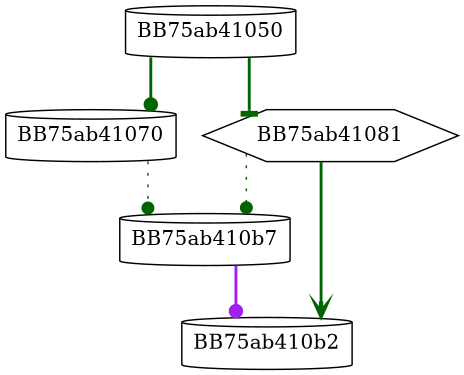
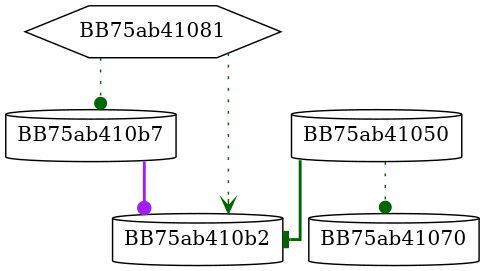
(151, 78) -> (385, 182)
(249, 84) -> (300, 205)
(148, 182) -> none
(321, 232) -> (228, 126)
